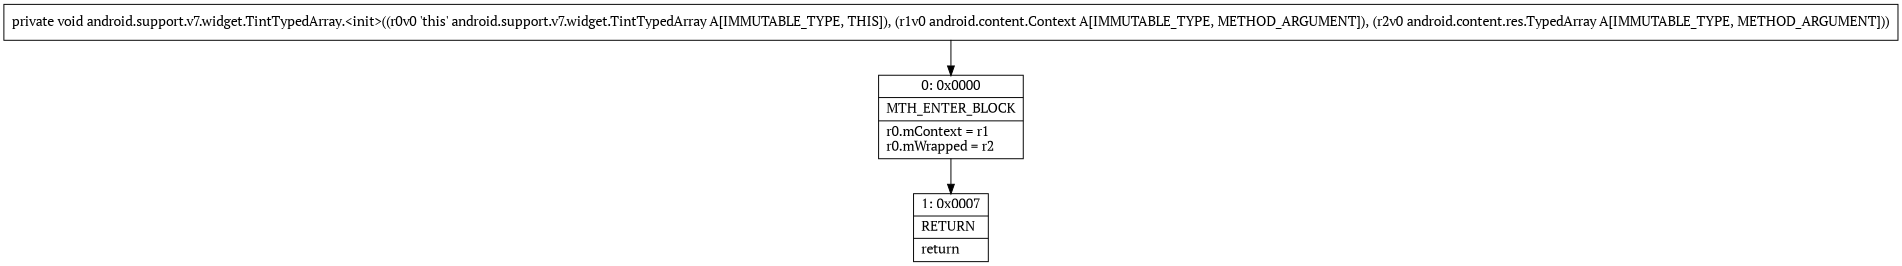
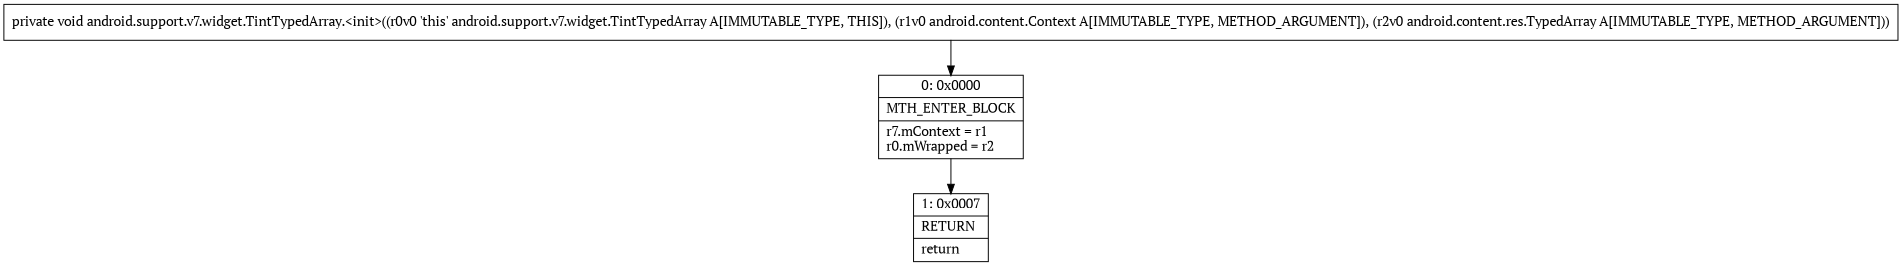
(938, 132) -> (937, 132)
